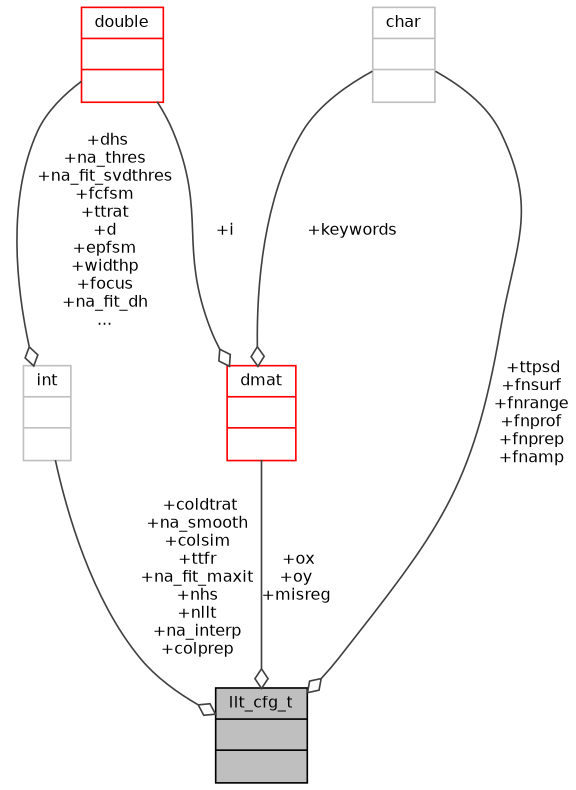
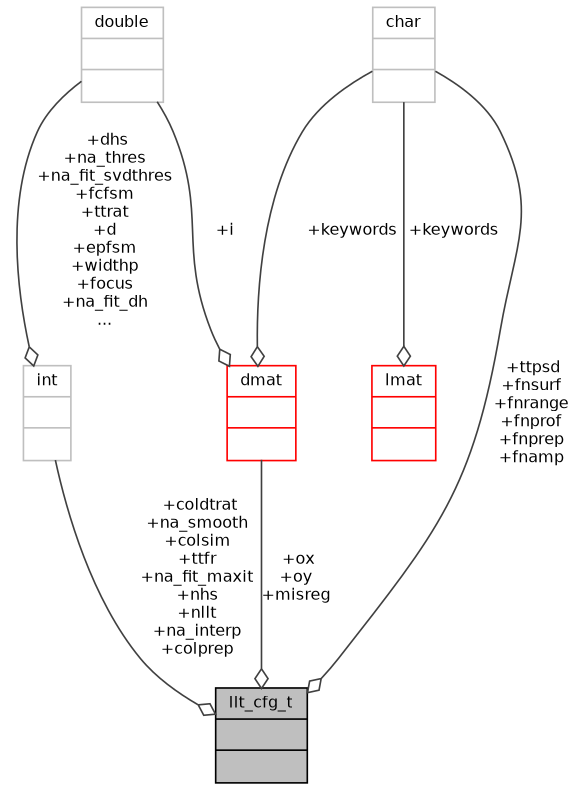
(122, 55) -> (122, 55)
none -> (404, 413)
